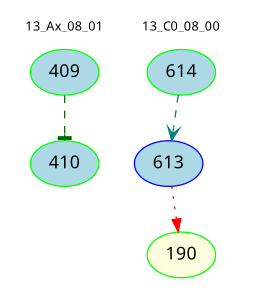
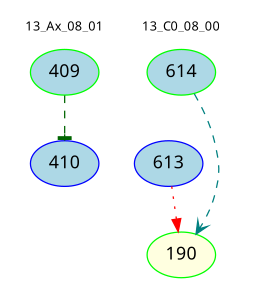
(176, 111) -> (218, 158)
(65, 164) -> (65, 164)
